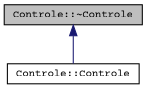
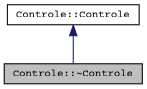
(73, 50) -> (73, 50)
